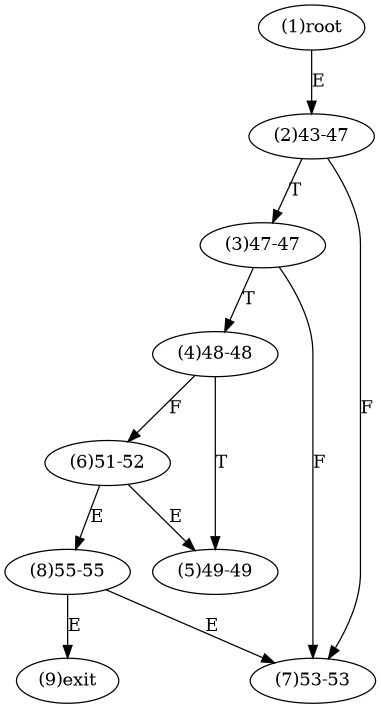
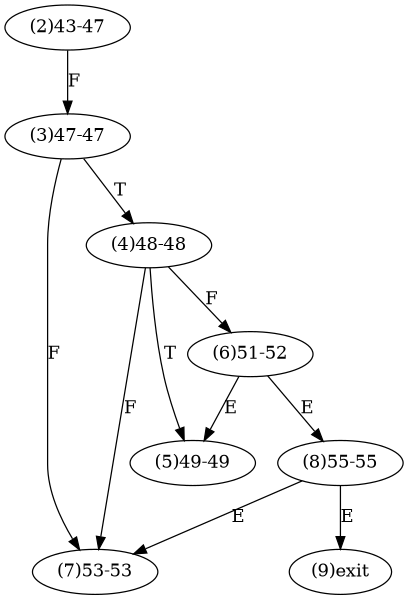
(312, 28) -> none
(295, 191) -> (74, 82)
(360, 402) -> (123, 402)
